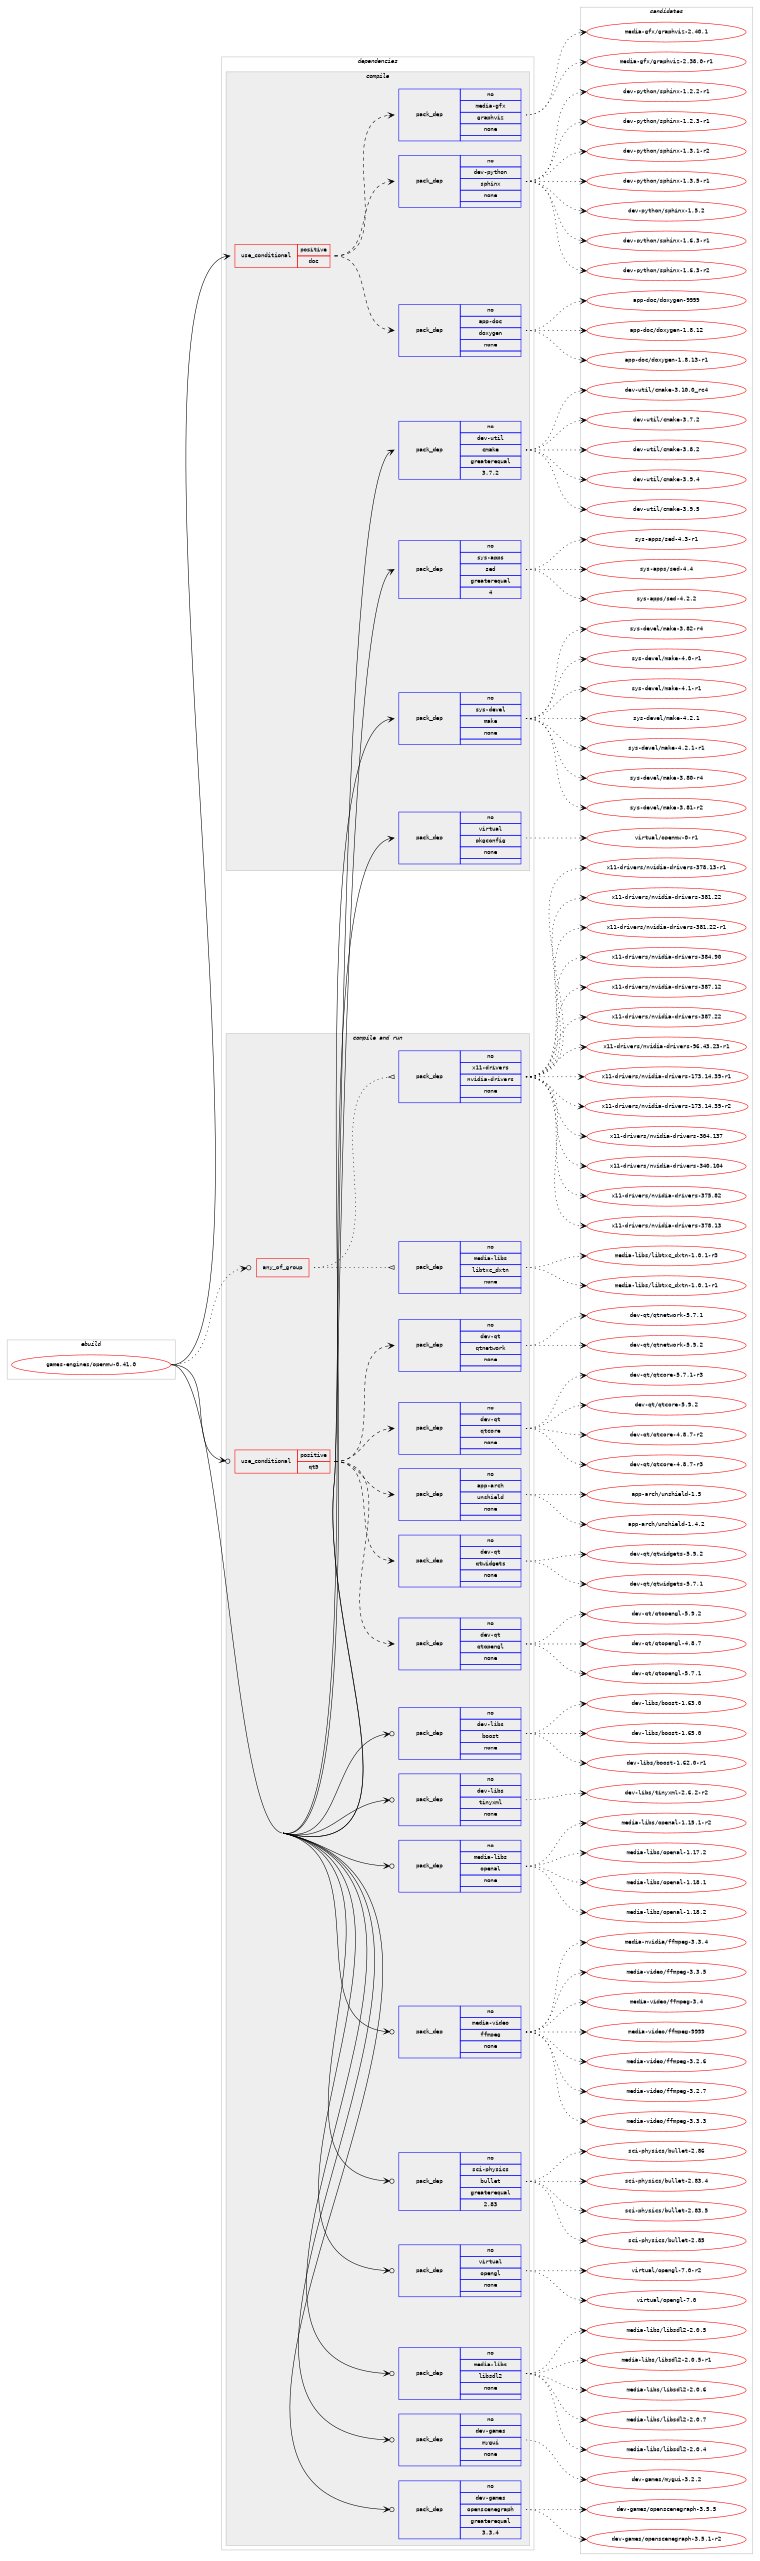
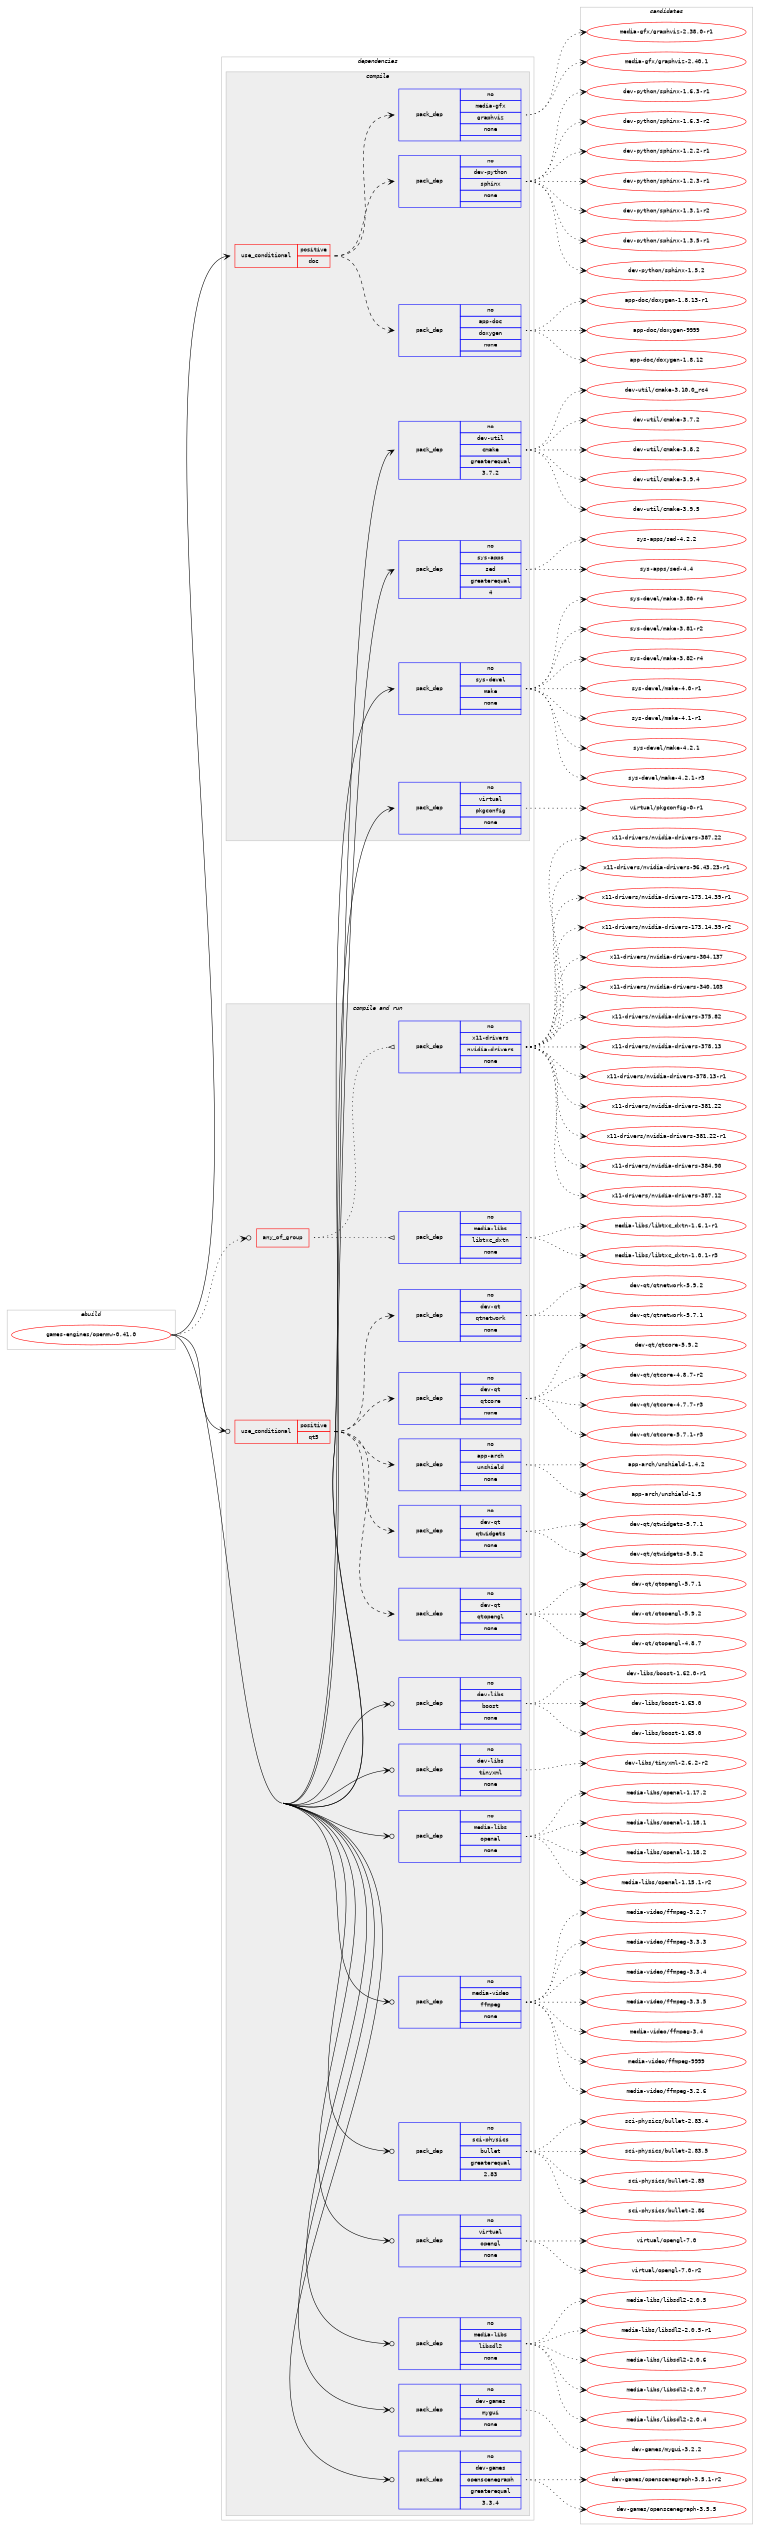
(667, 540) -> none
(667, 748) -> (667, 778)
(667, 838) -> (667, 808)
(667, 1166) -> (667, 987)
(667, 1286) -> (667, 1226)
(667, 1465) -> (667, 1405)
(667, 1942) -> (667, 1972)
